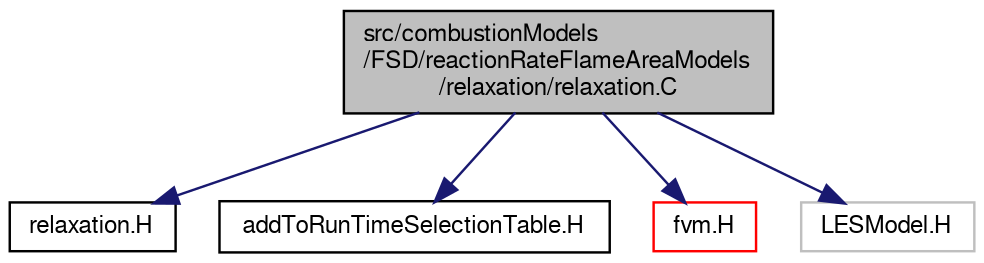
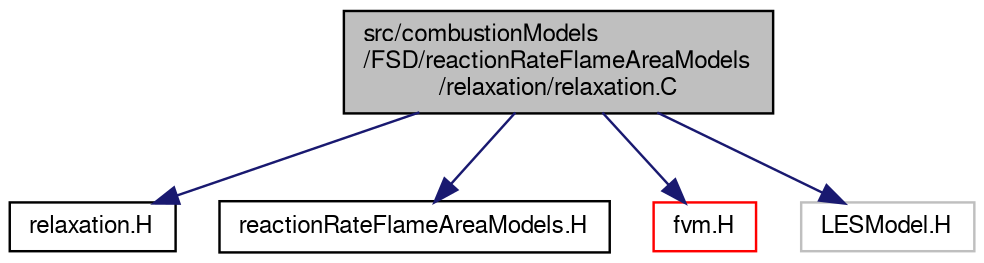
(415, 227) -> (415, 227)
